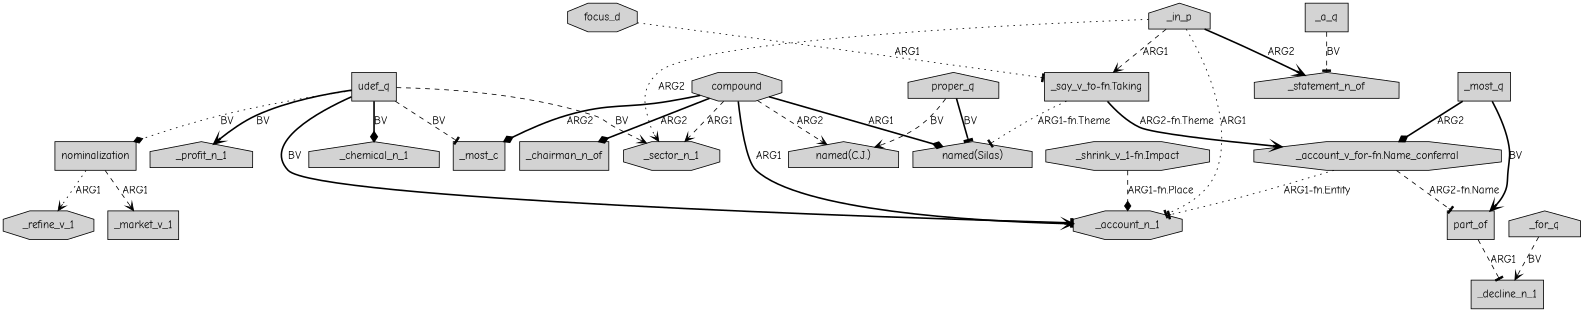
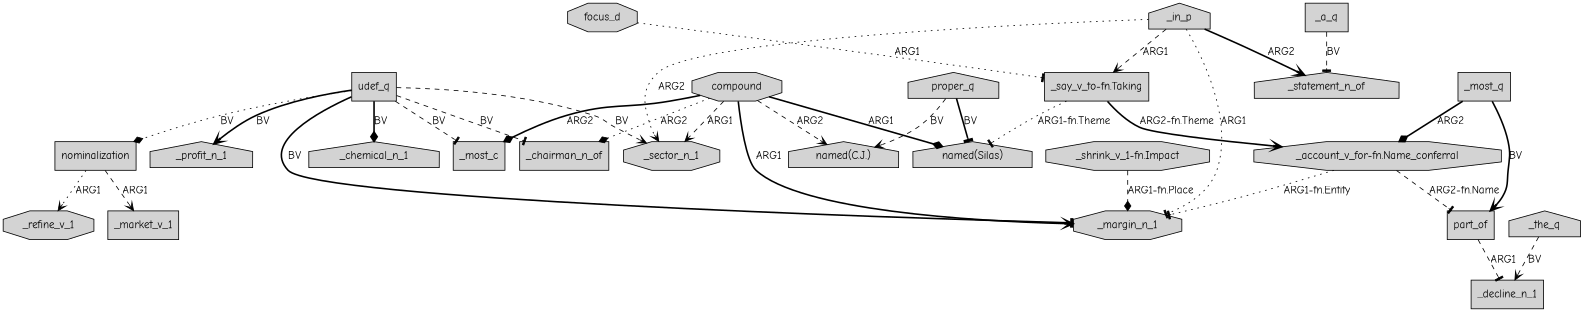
none -> (459, 118)
(659, 118) -> (659, 118)
(1128, 225) -> (1128, 225)
(1545, 225) -> (1545, 225)
